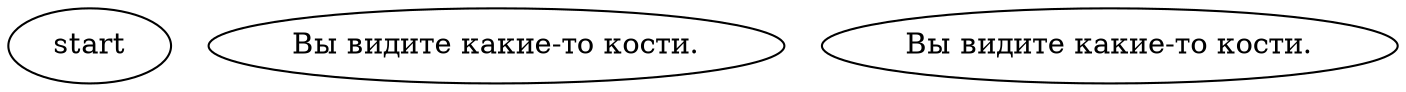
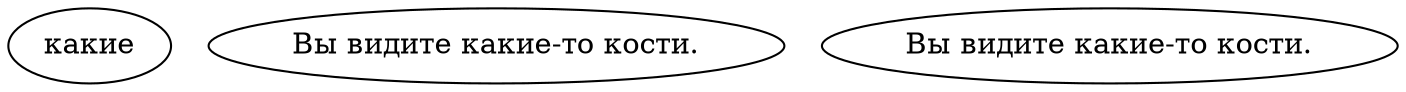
(90, 46) -> (90, 46)
